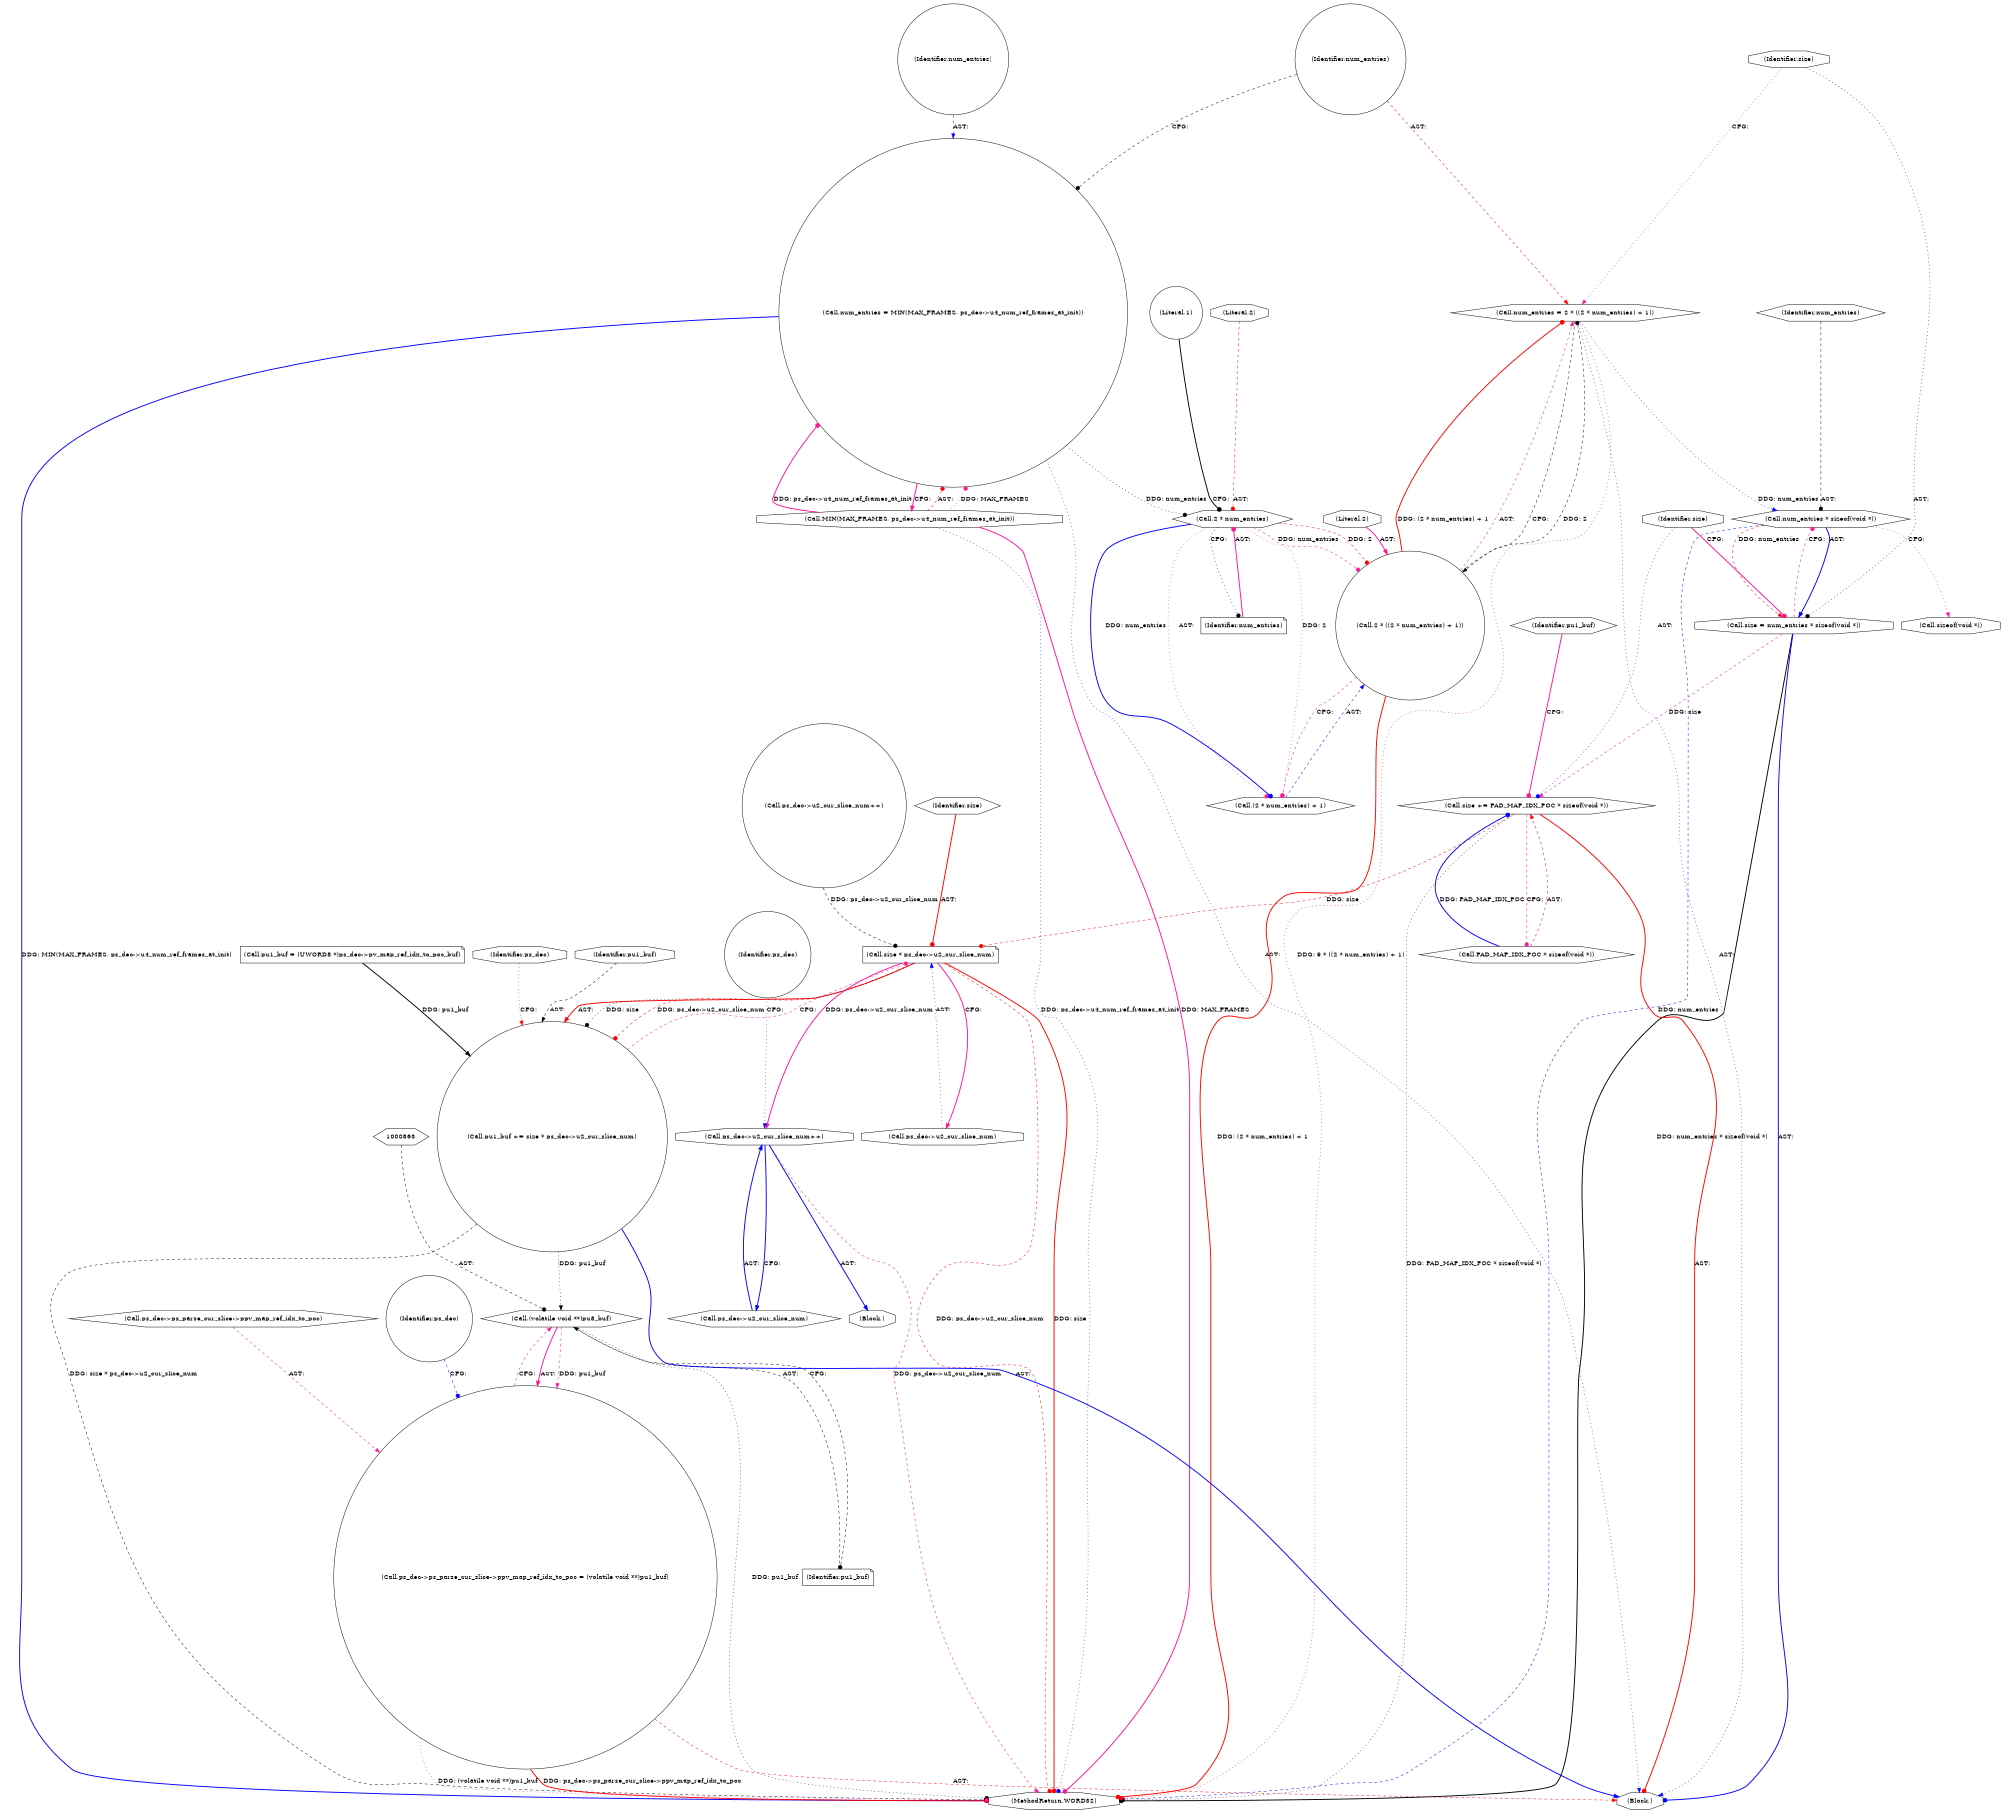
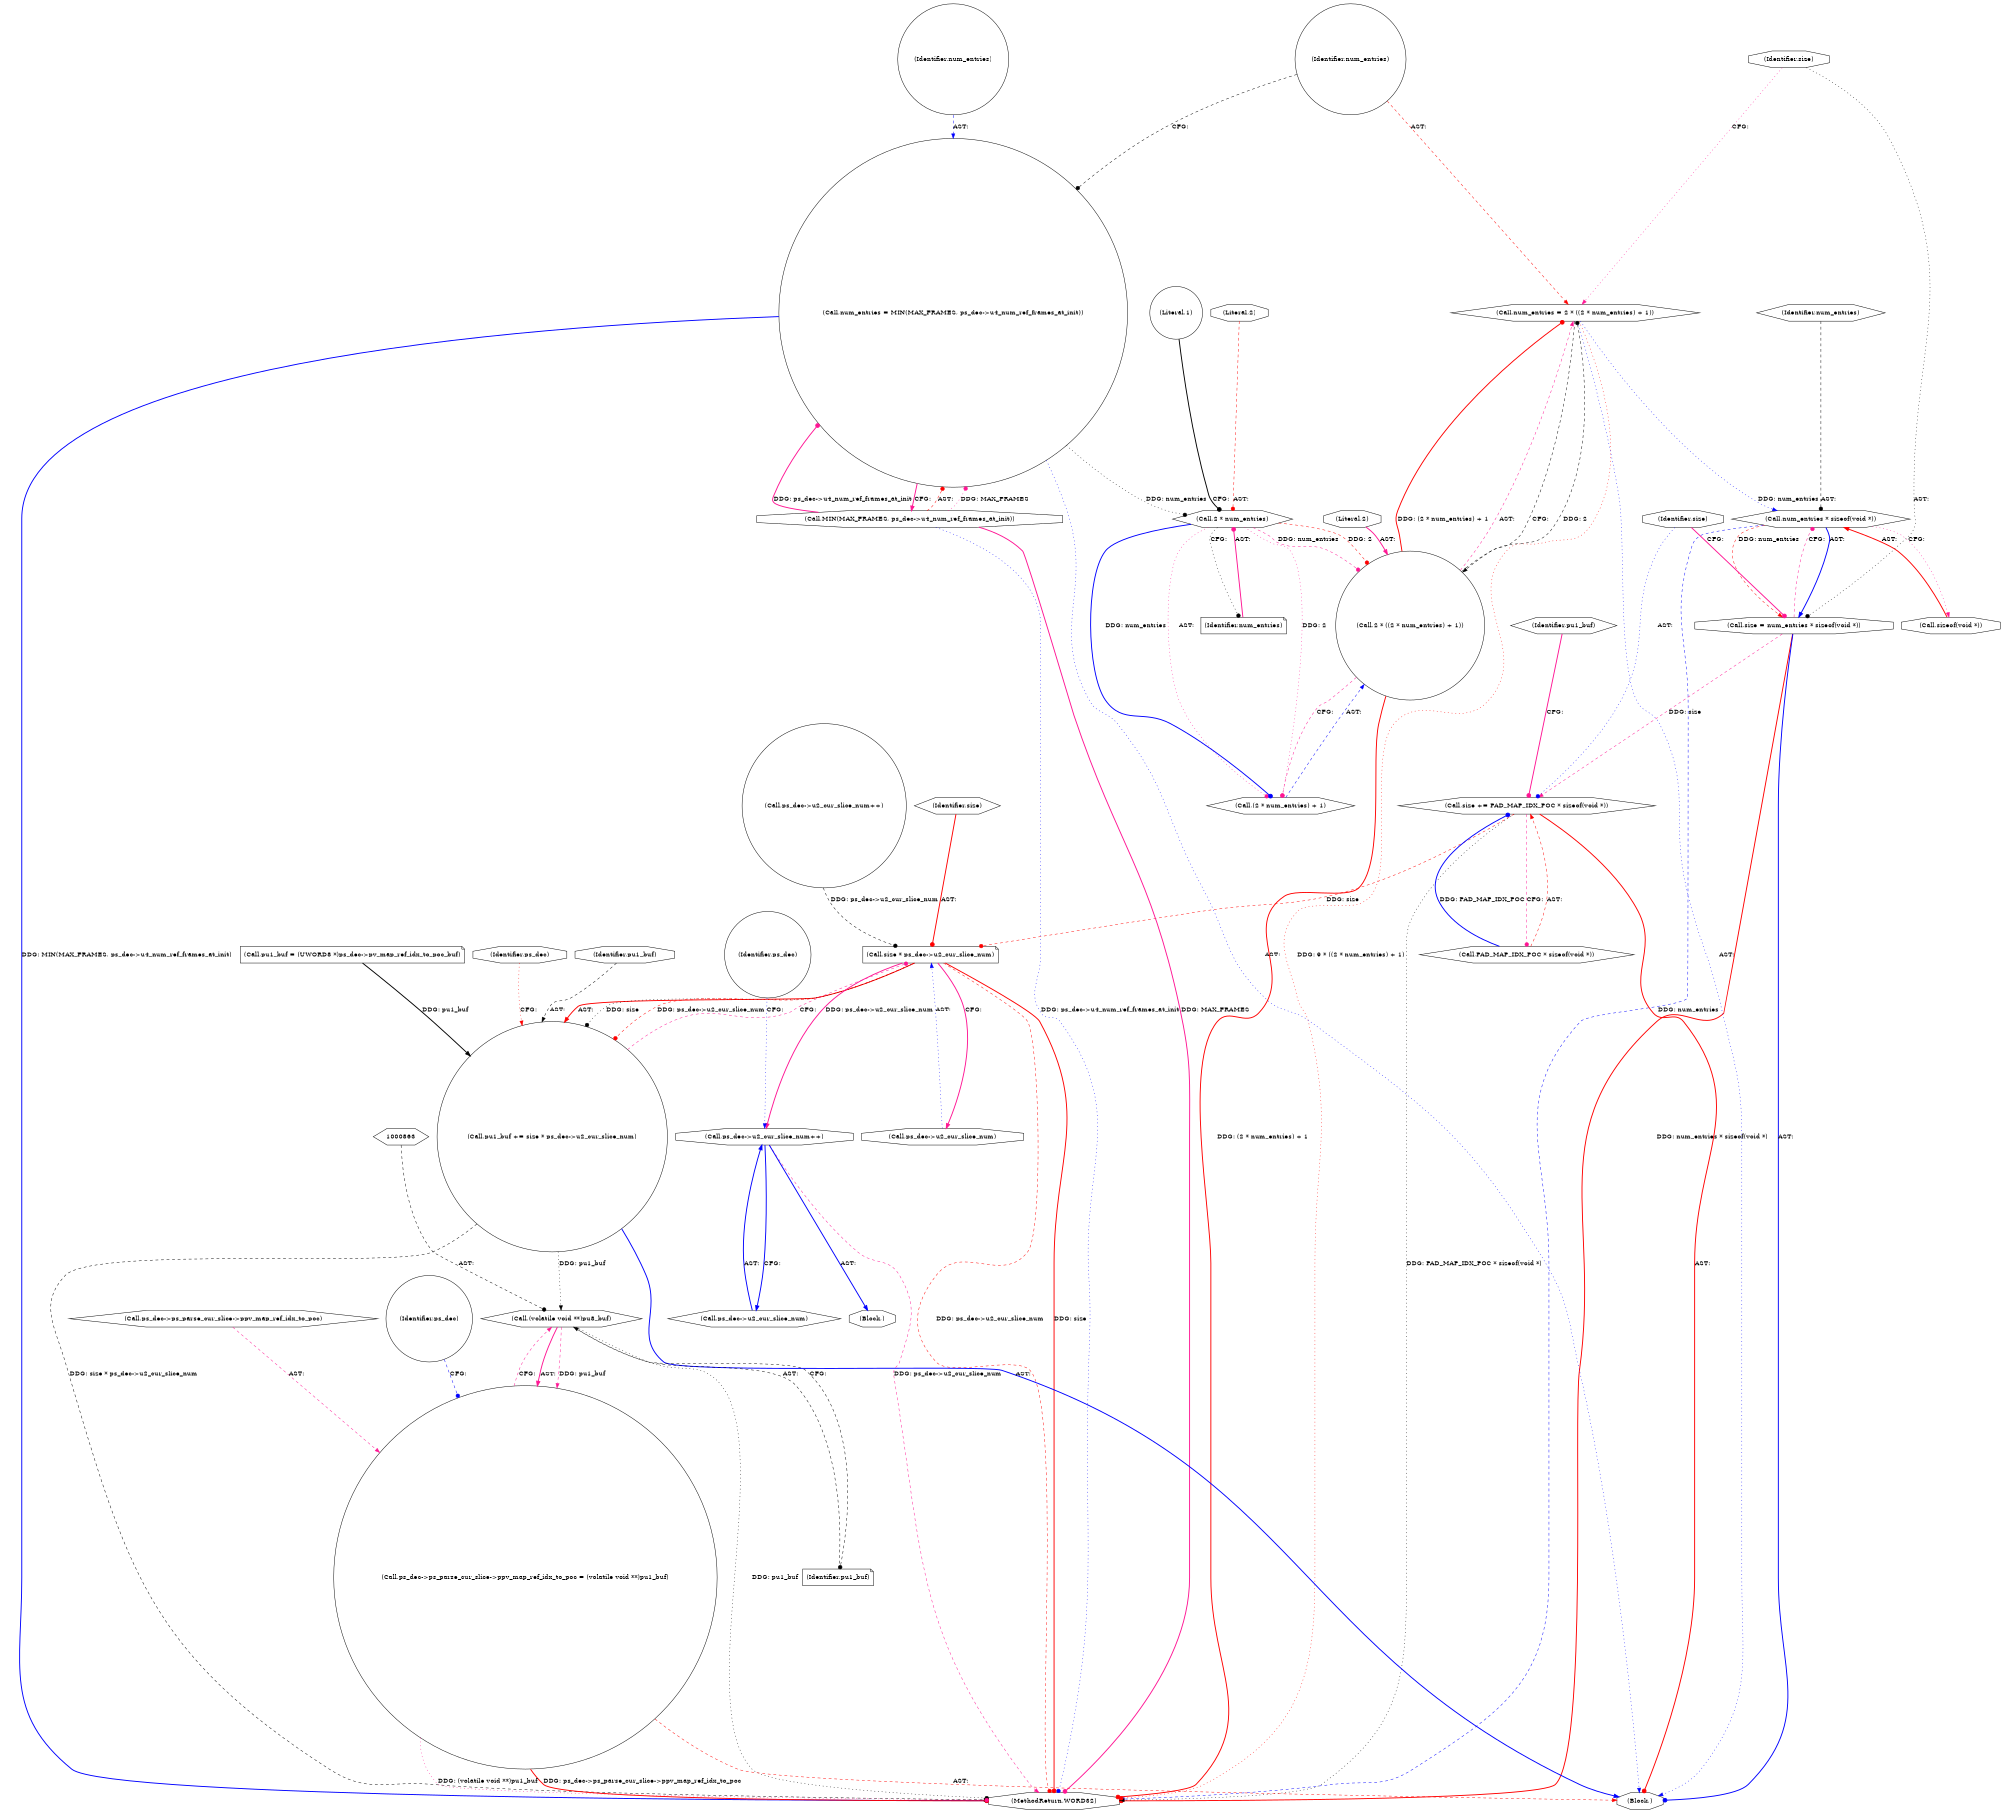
none -> (1908, 561)
(1579, 1381) -> (1579, 1381)
